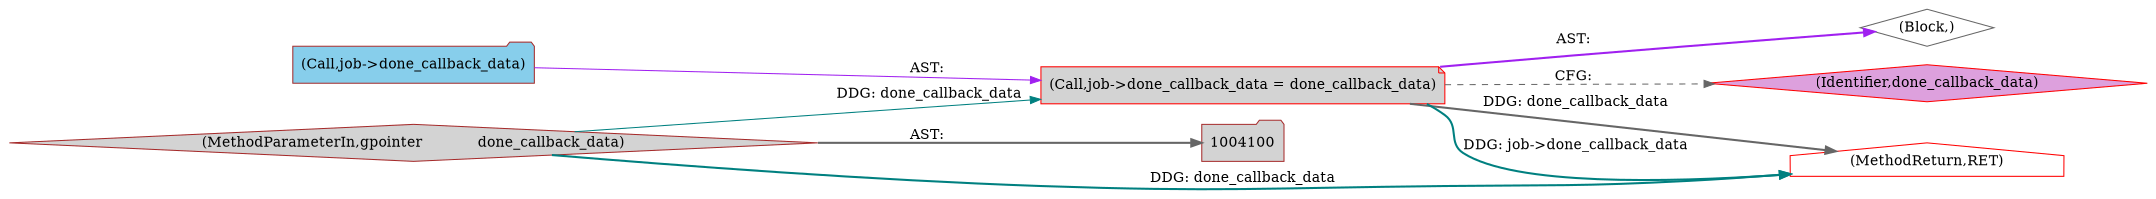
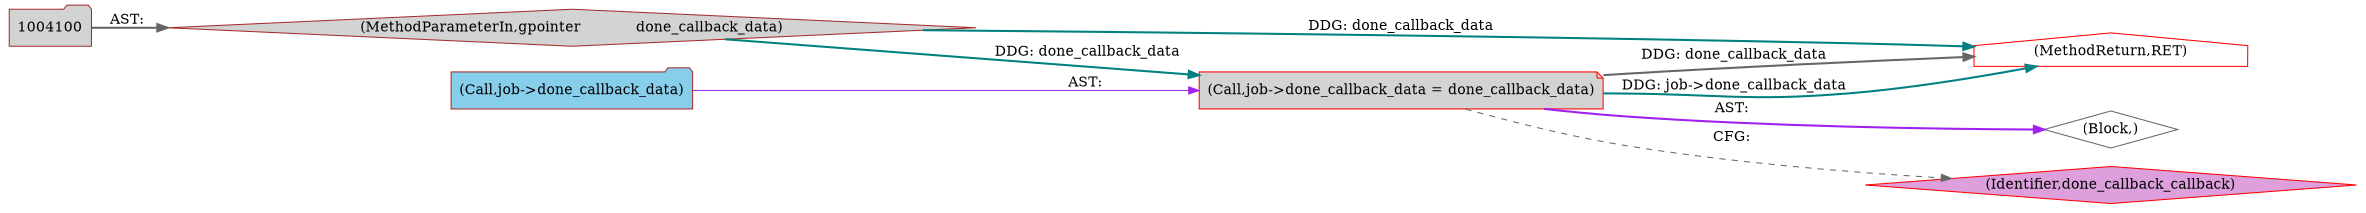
(1927, 83) -> (2111, 185)
(802, 116) -> (957, 57)
(1004, 143) -> (124, 28)
